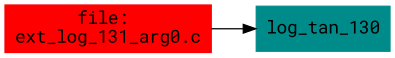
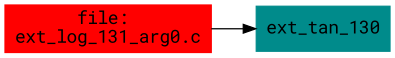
(323, 29) -> (323, 29)
